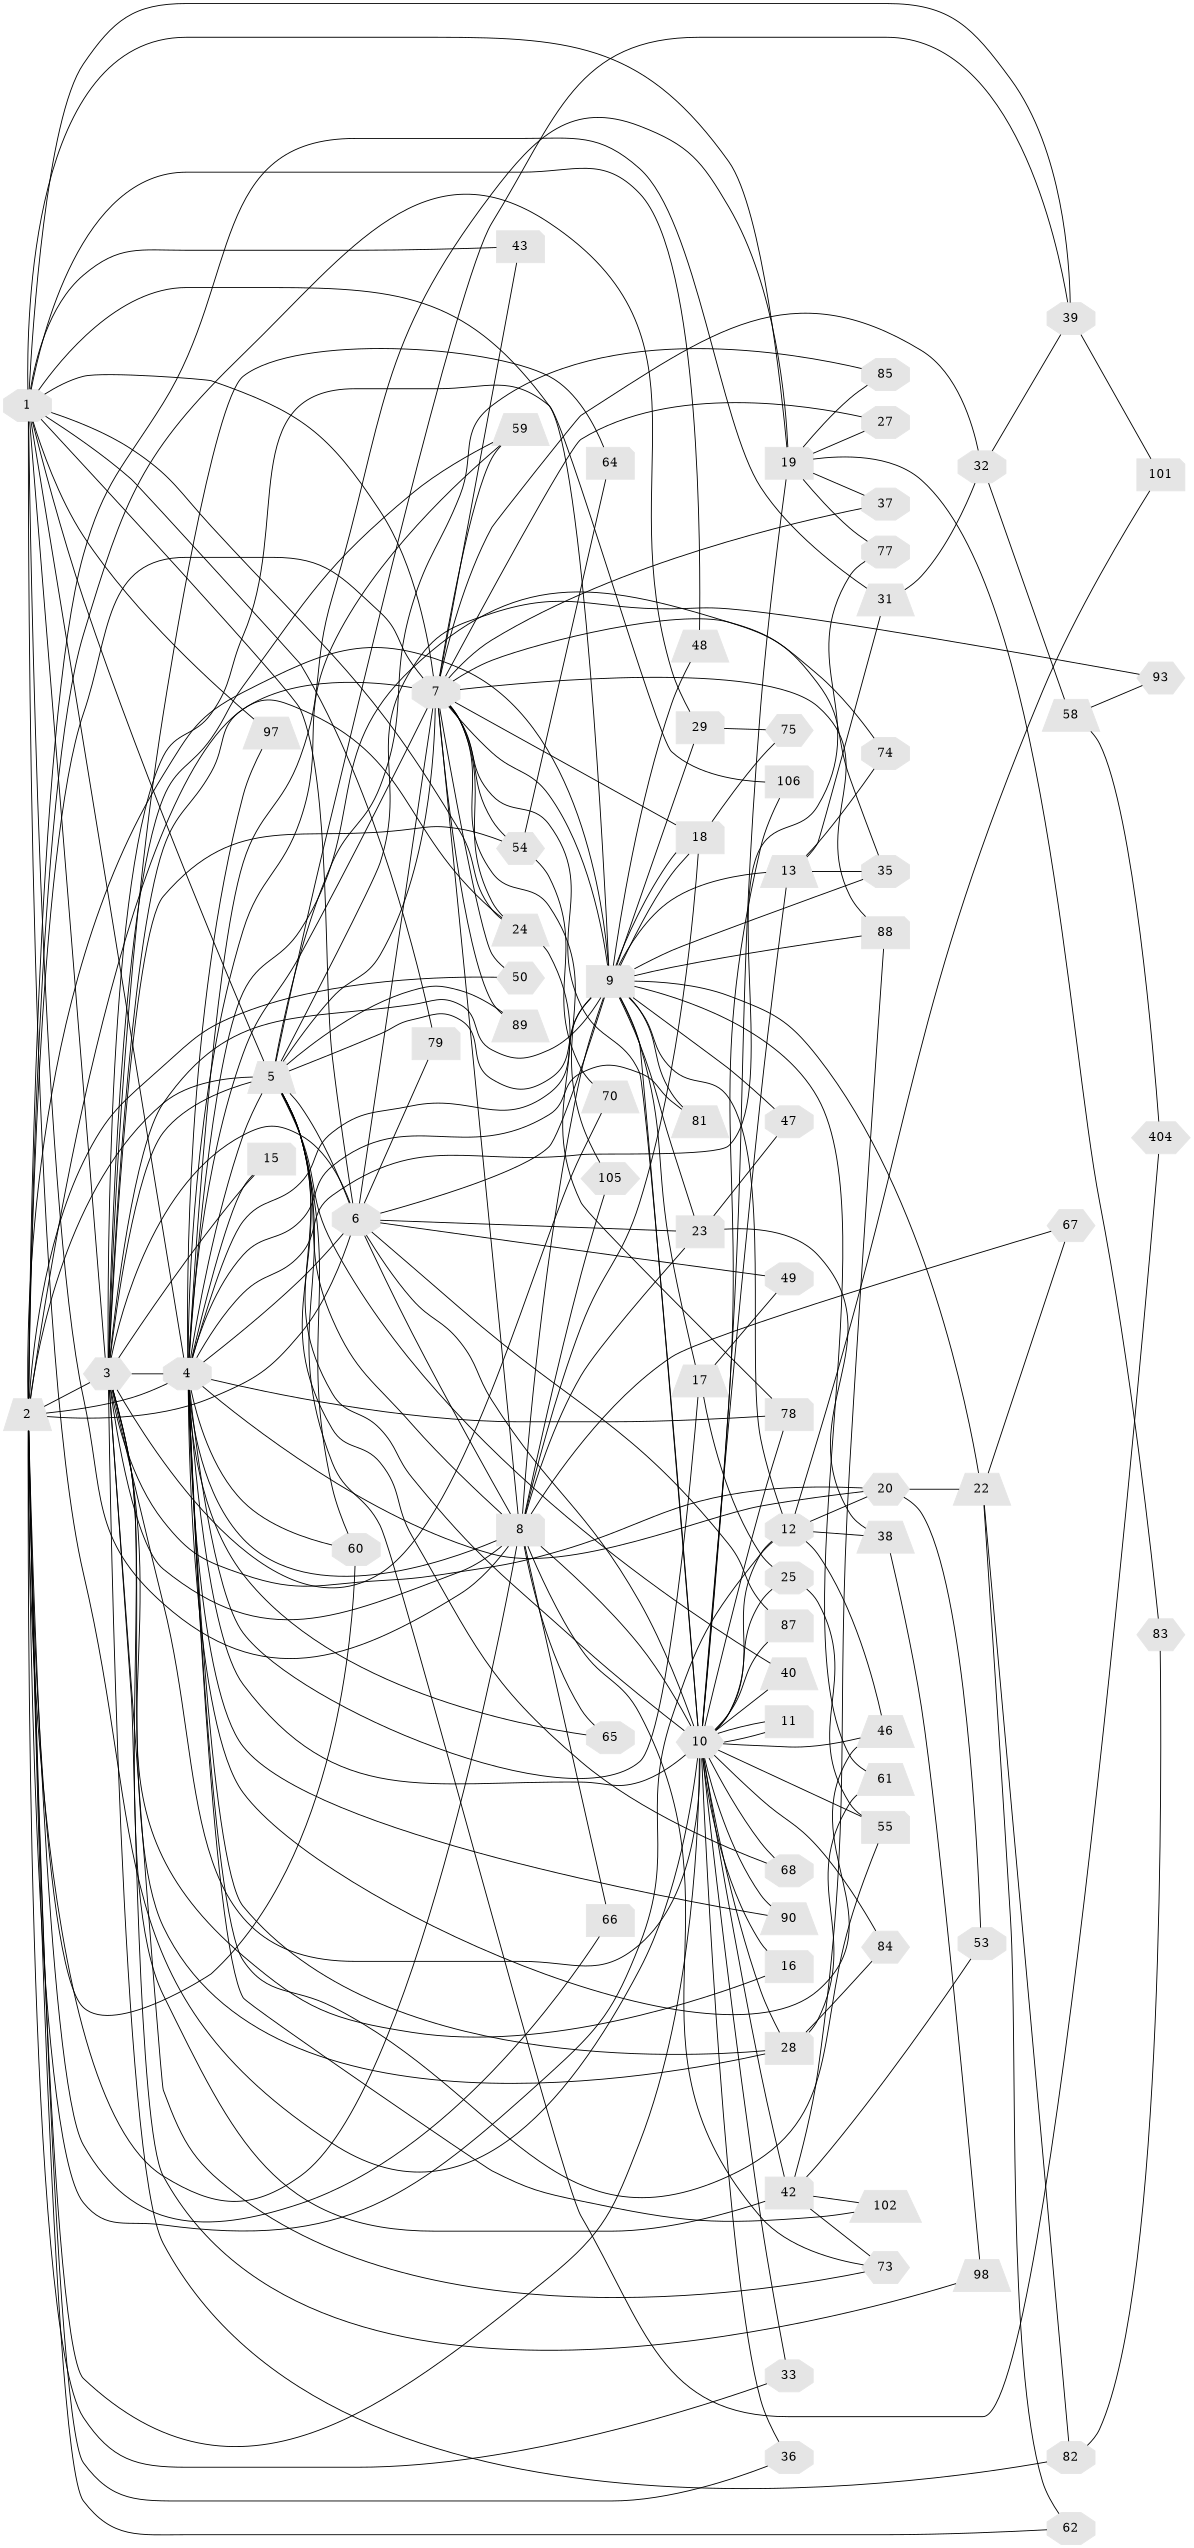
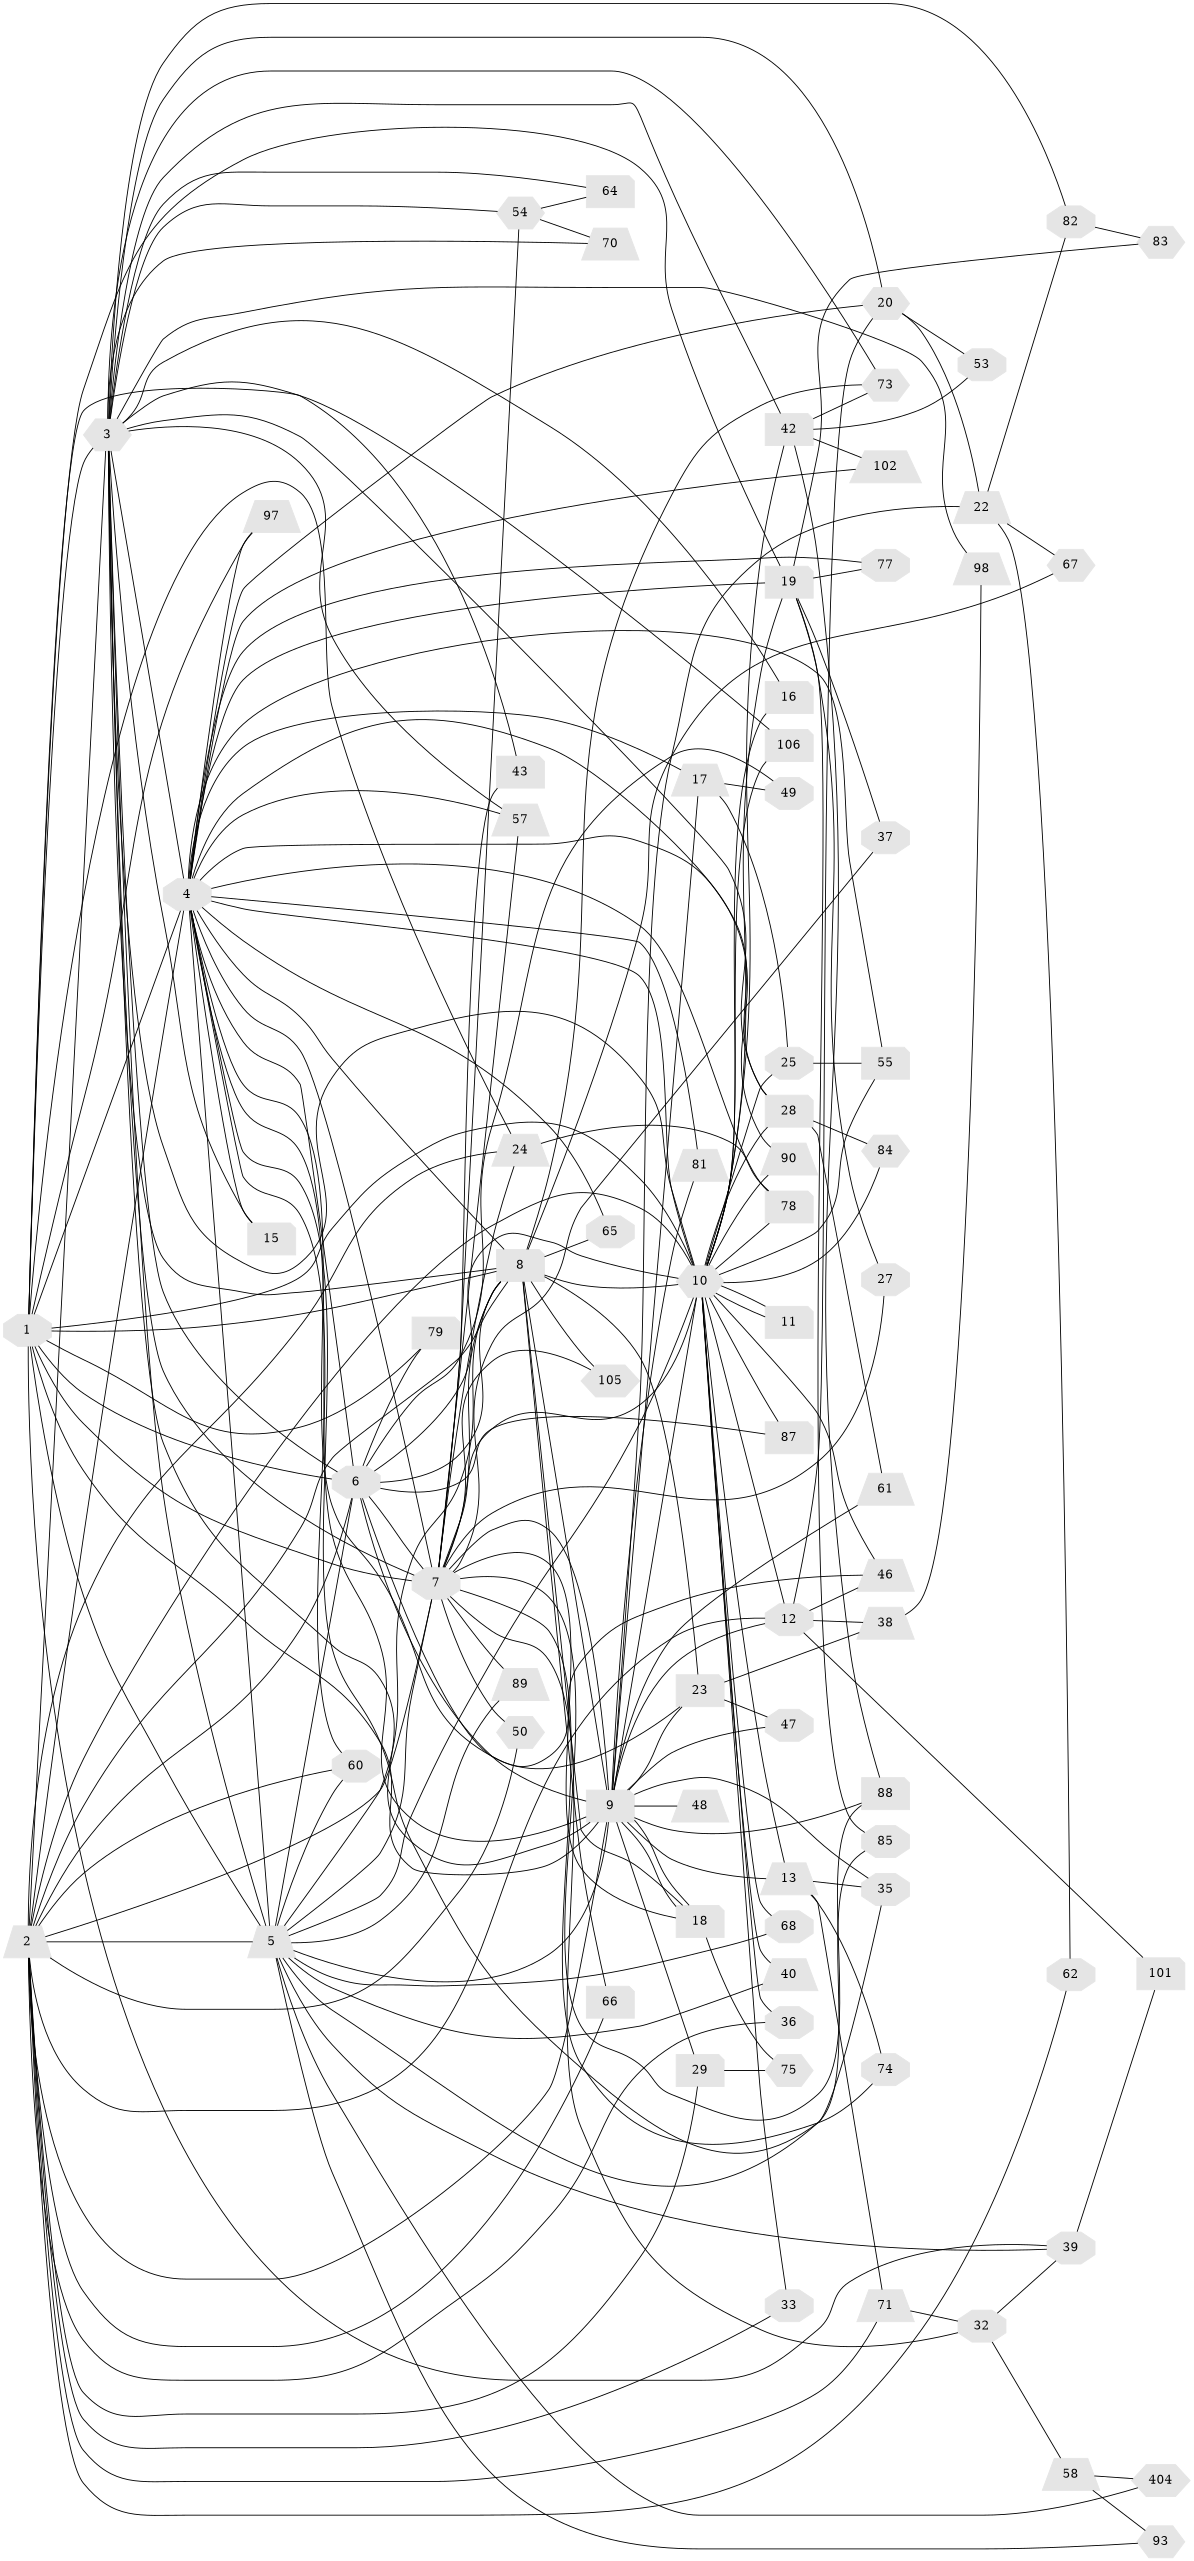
(496, 172) -> none
(521, 430) -> (521, 820)
(886, 600) -> (886, 2306)
